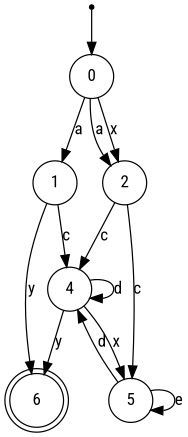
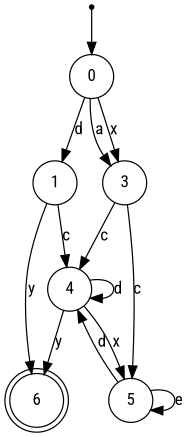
(79, 130) -> (79, 130)
(125, 183) -> (125, 183)
